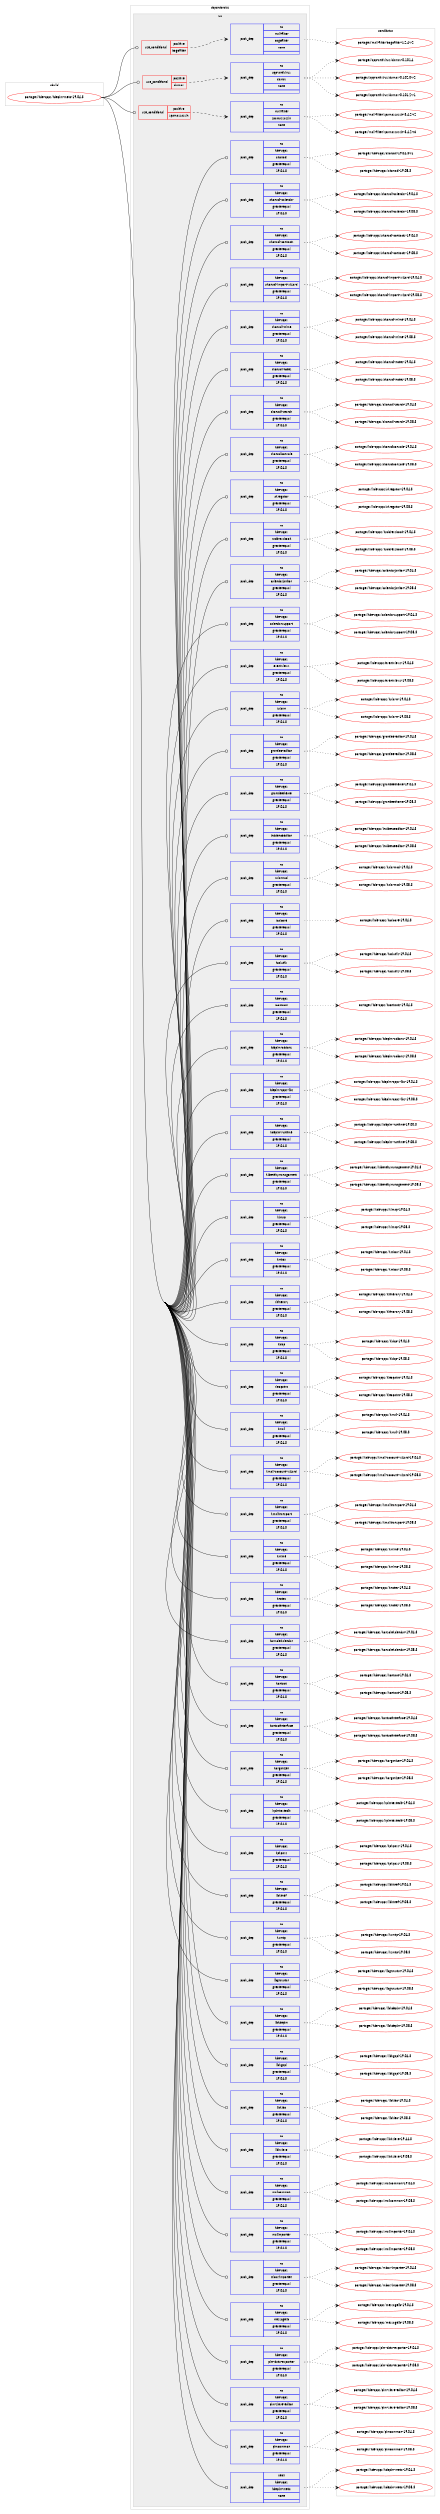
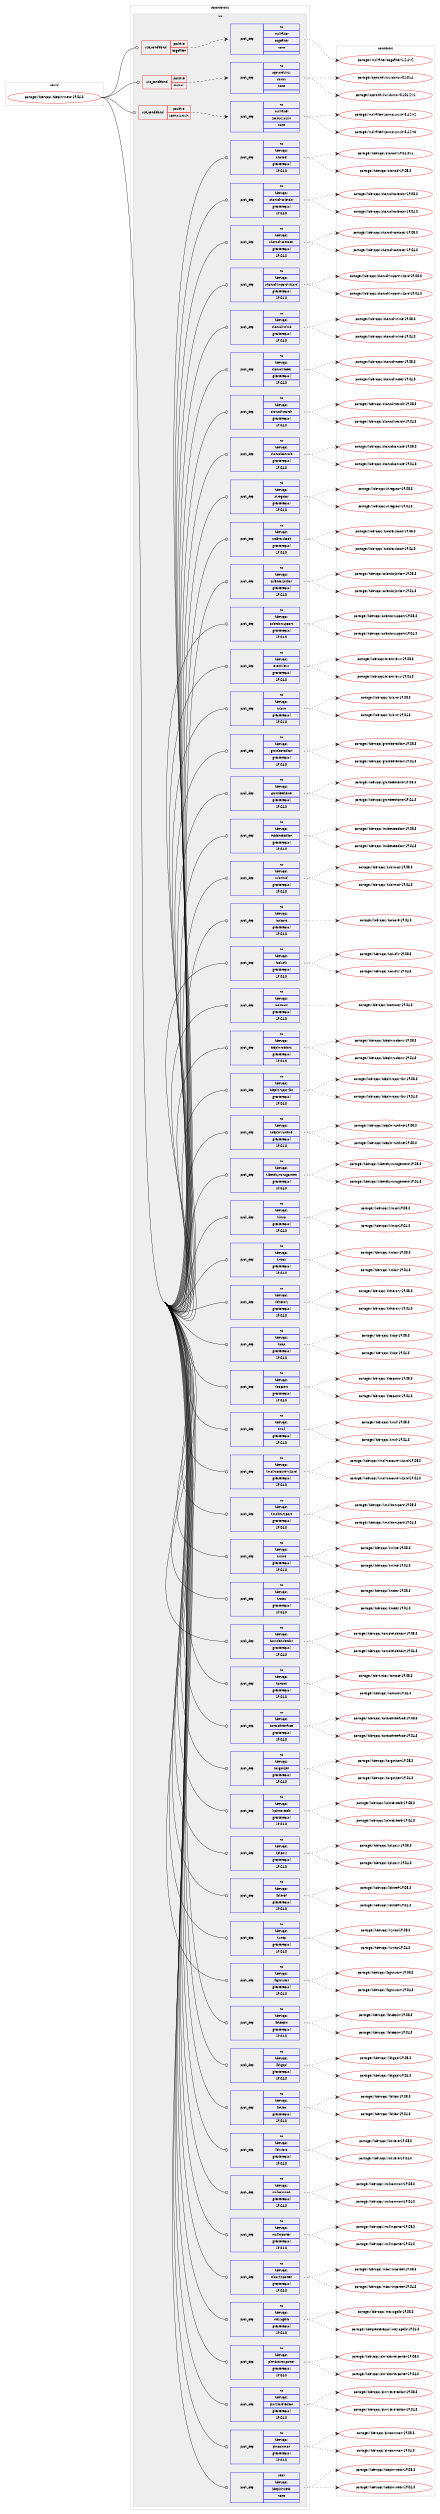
(386, 78) -> none
(386, 1693) -> (386, 1676)
(386, 2139) -> (386, 2159)
(386, 2305) -> (386, 2330)
